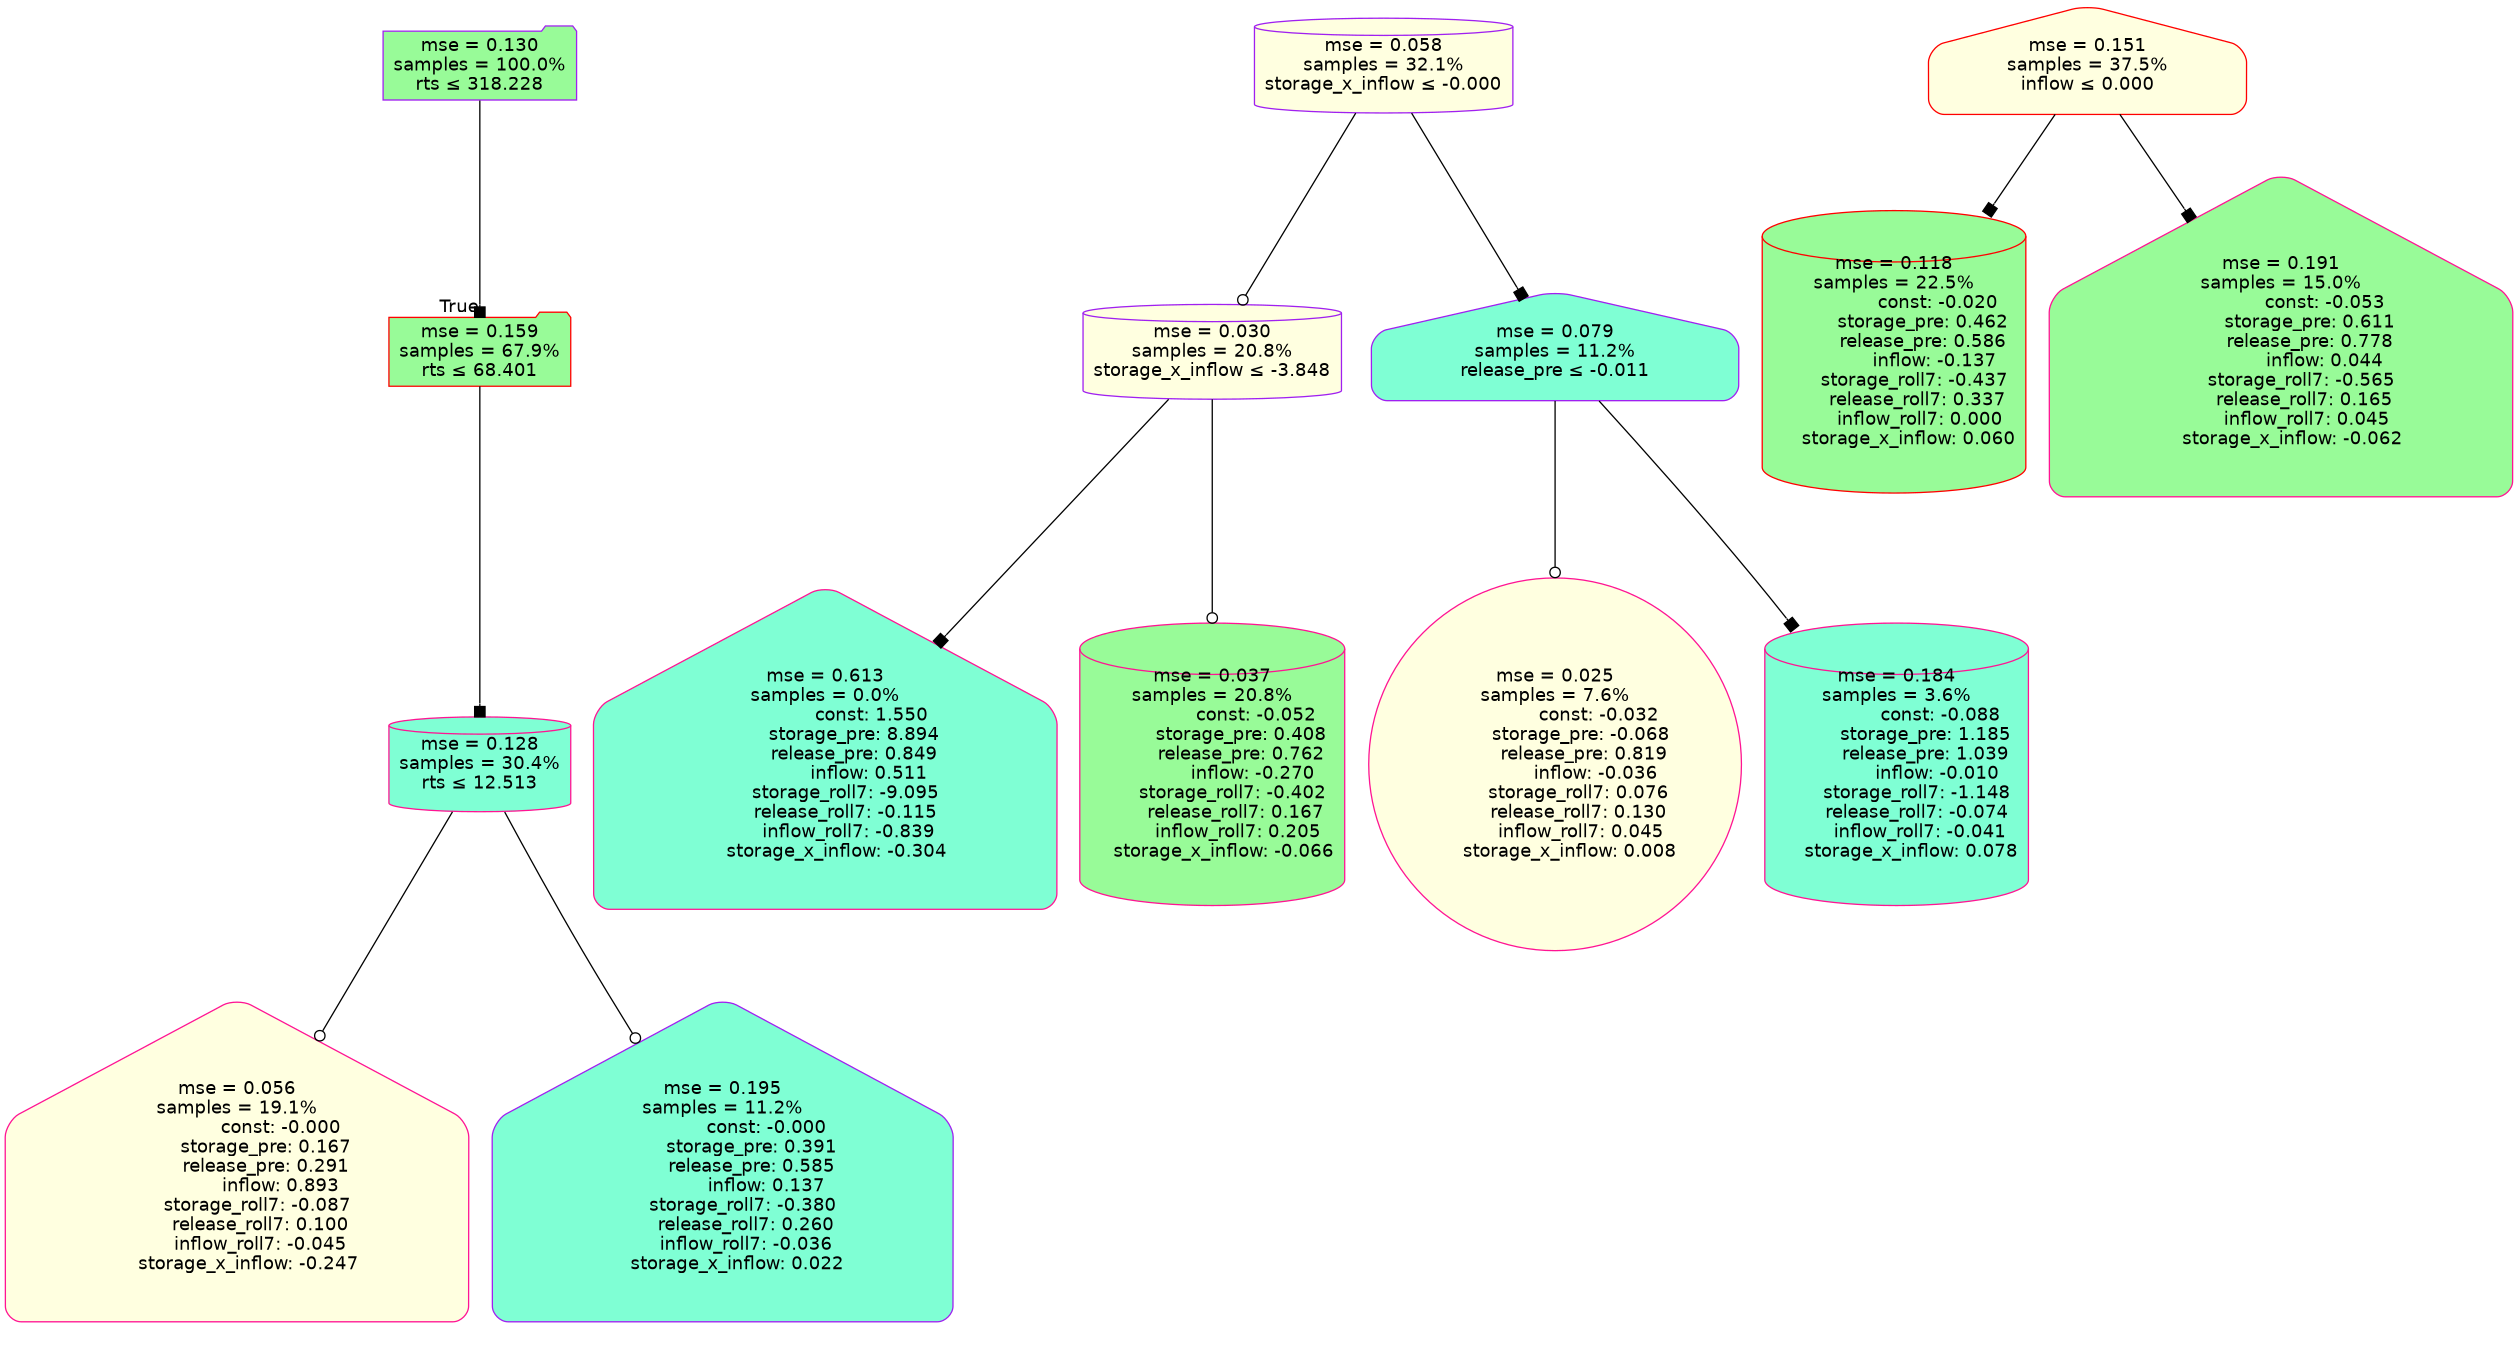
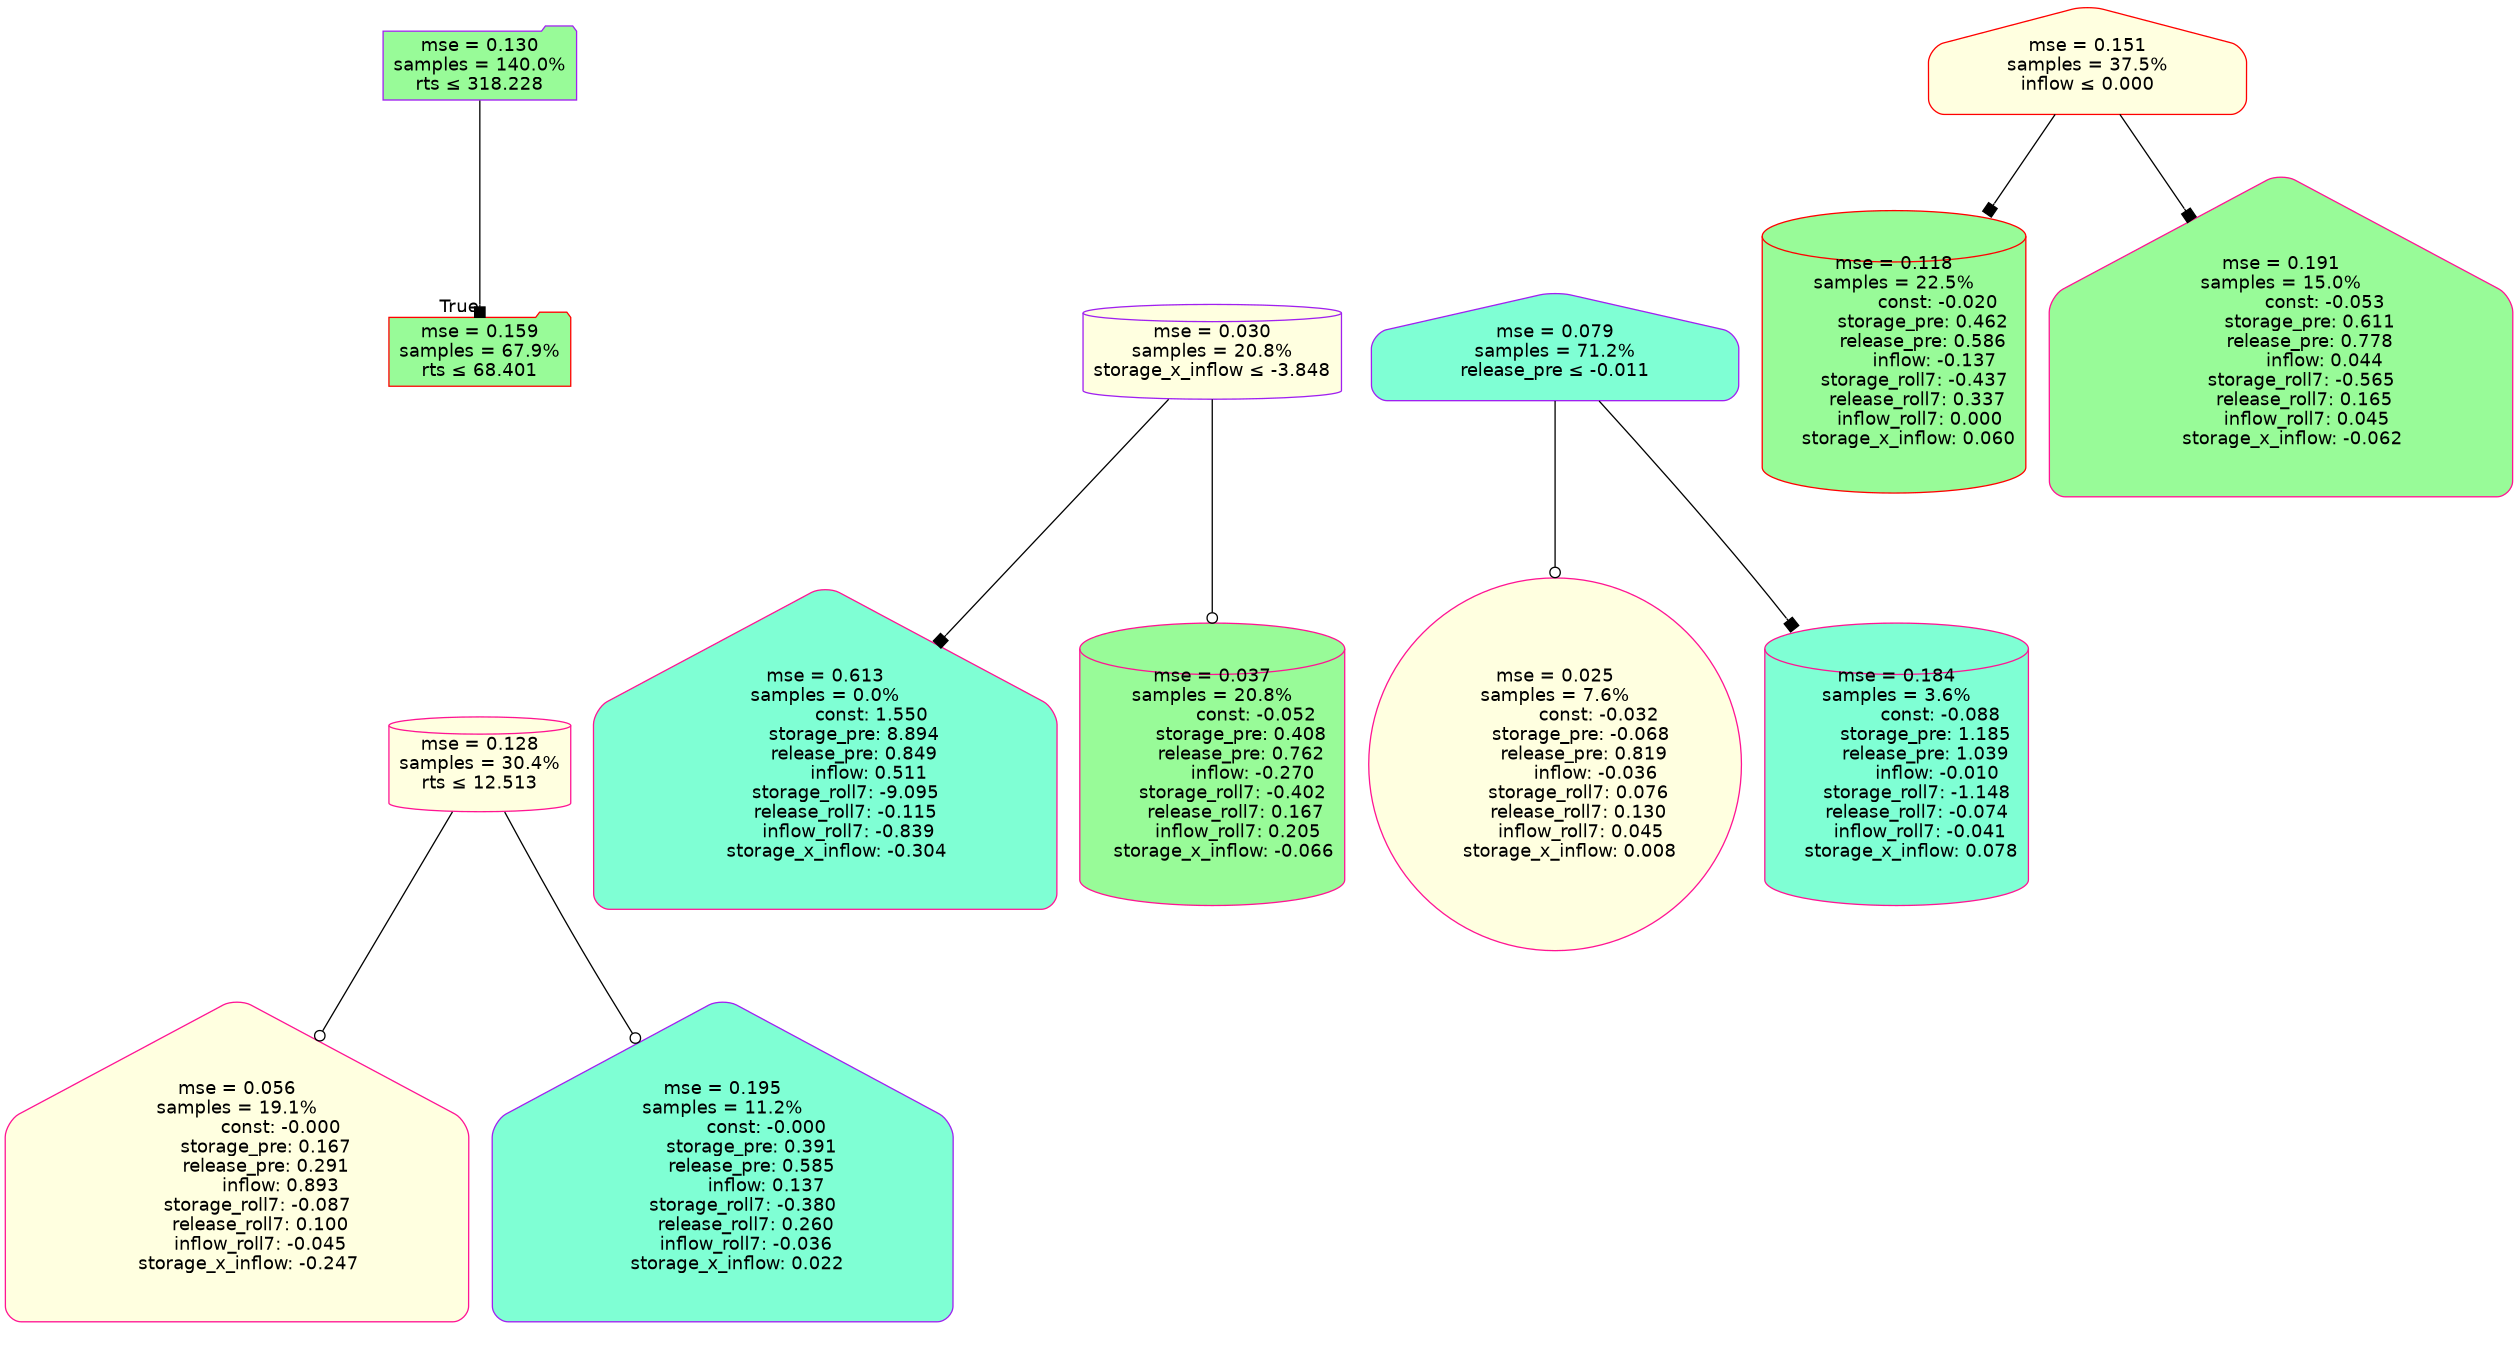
(480, 66) -> (480, 66)
(1384, 66) -> none
(1555, 352) -> (1555, 352)
(480, 545) -> none
(480, 764) -> (480, 764)
